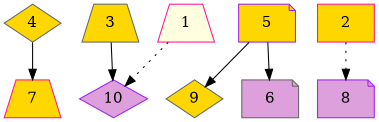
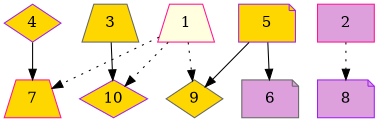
(33, 23) -> (33, 23)
(346, 23) -> (346, 23)
none -> (190, 56)
none -> (106, 63)
(114, 99) -> (114, 99)
